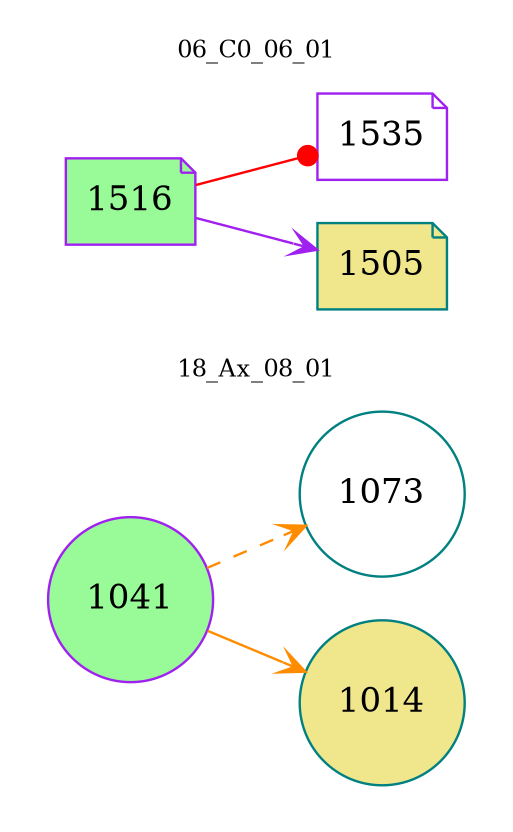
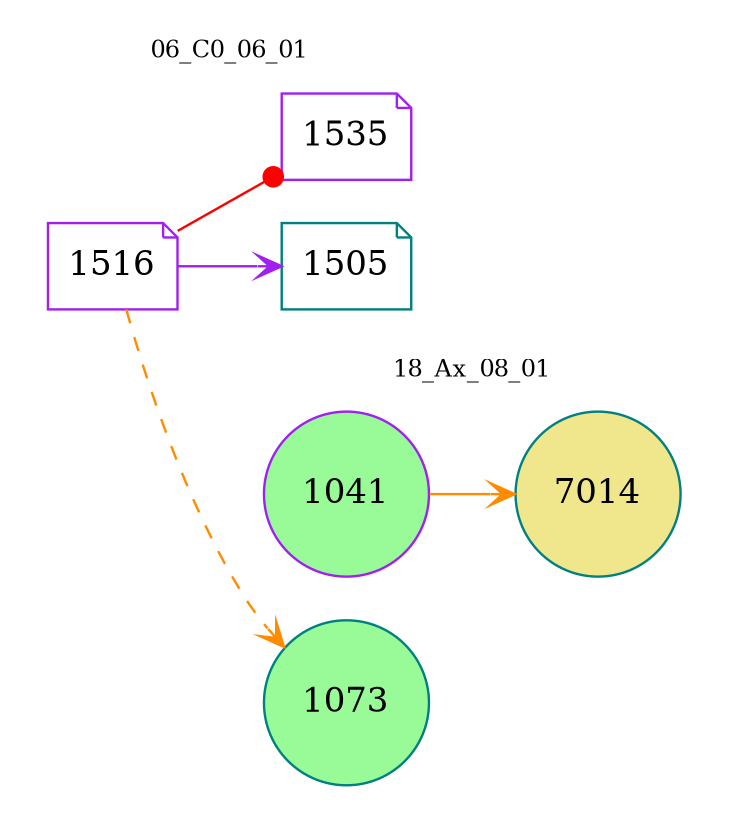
(131, 201) -> (113, 266)
(382, 266) -> (346, 266)
(382, 494) -> (346, 703)
(245, 552) -> (183, 475)
(382, 703) -> (598, 494)
